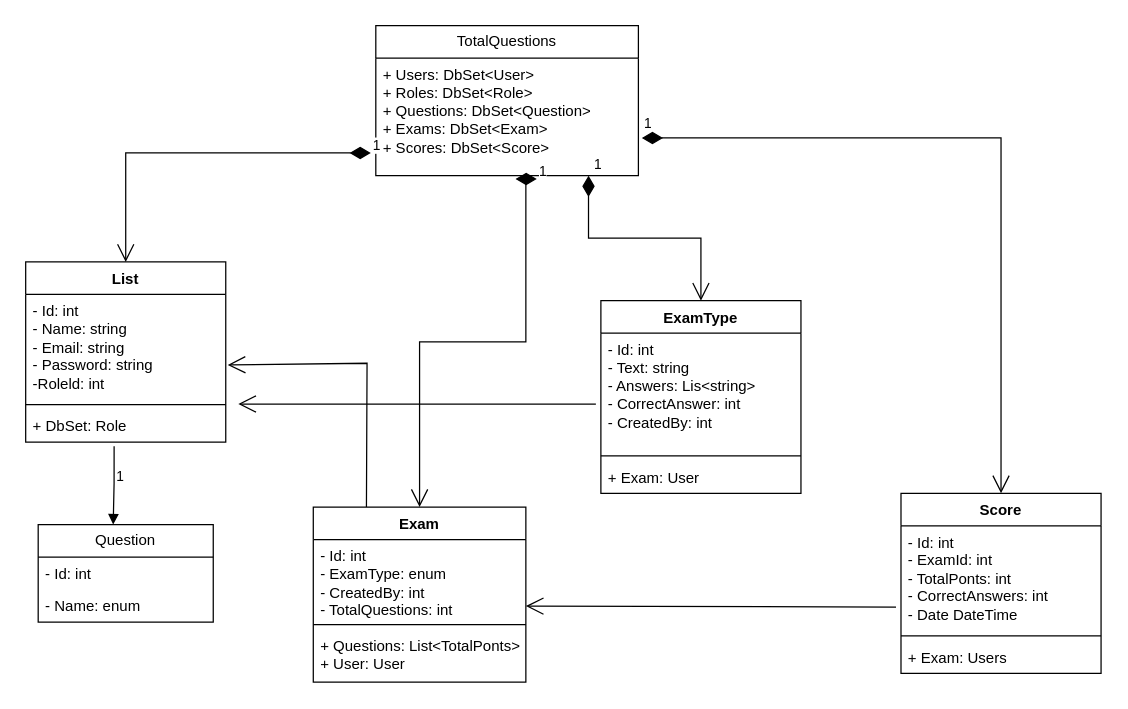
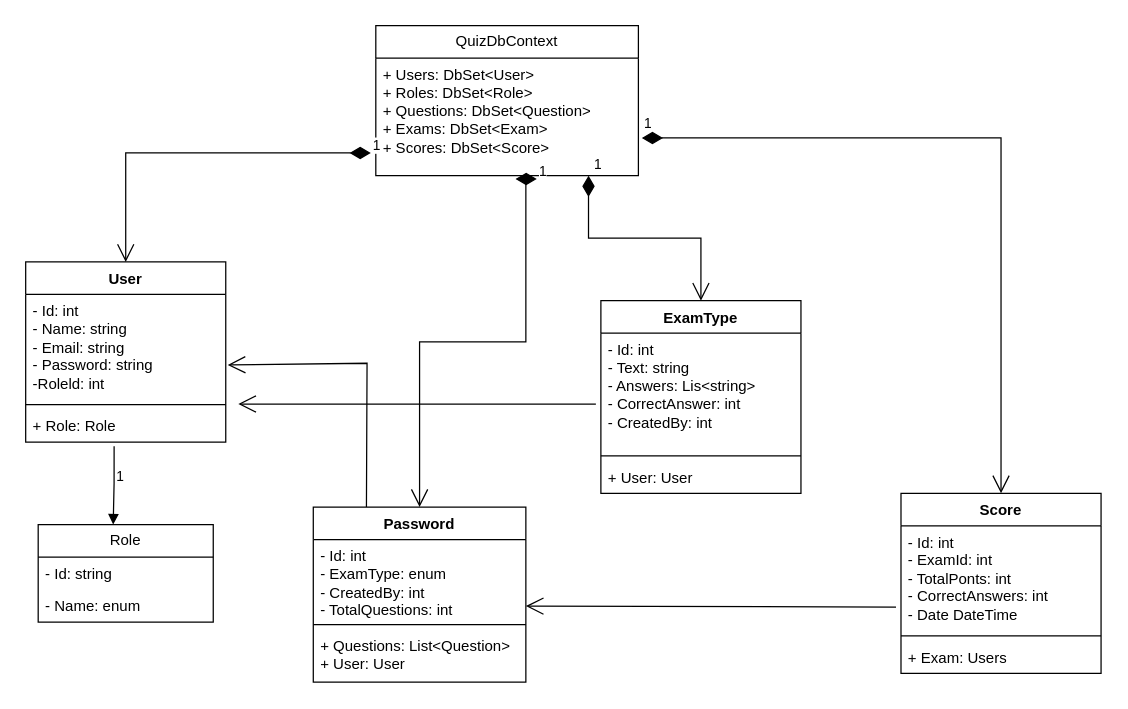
(507, 42) -> (507, 42)
(126, 280) -> (126, 280)
(80, 427) -> (74, 427)
(653, 478) -> (653, 478)
(419, 525) -> (419, 525)
(126, 541) -> (126, 541)
(76, 575) -> (88, 575)
(421, 665) -> (421, 665)
